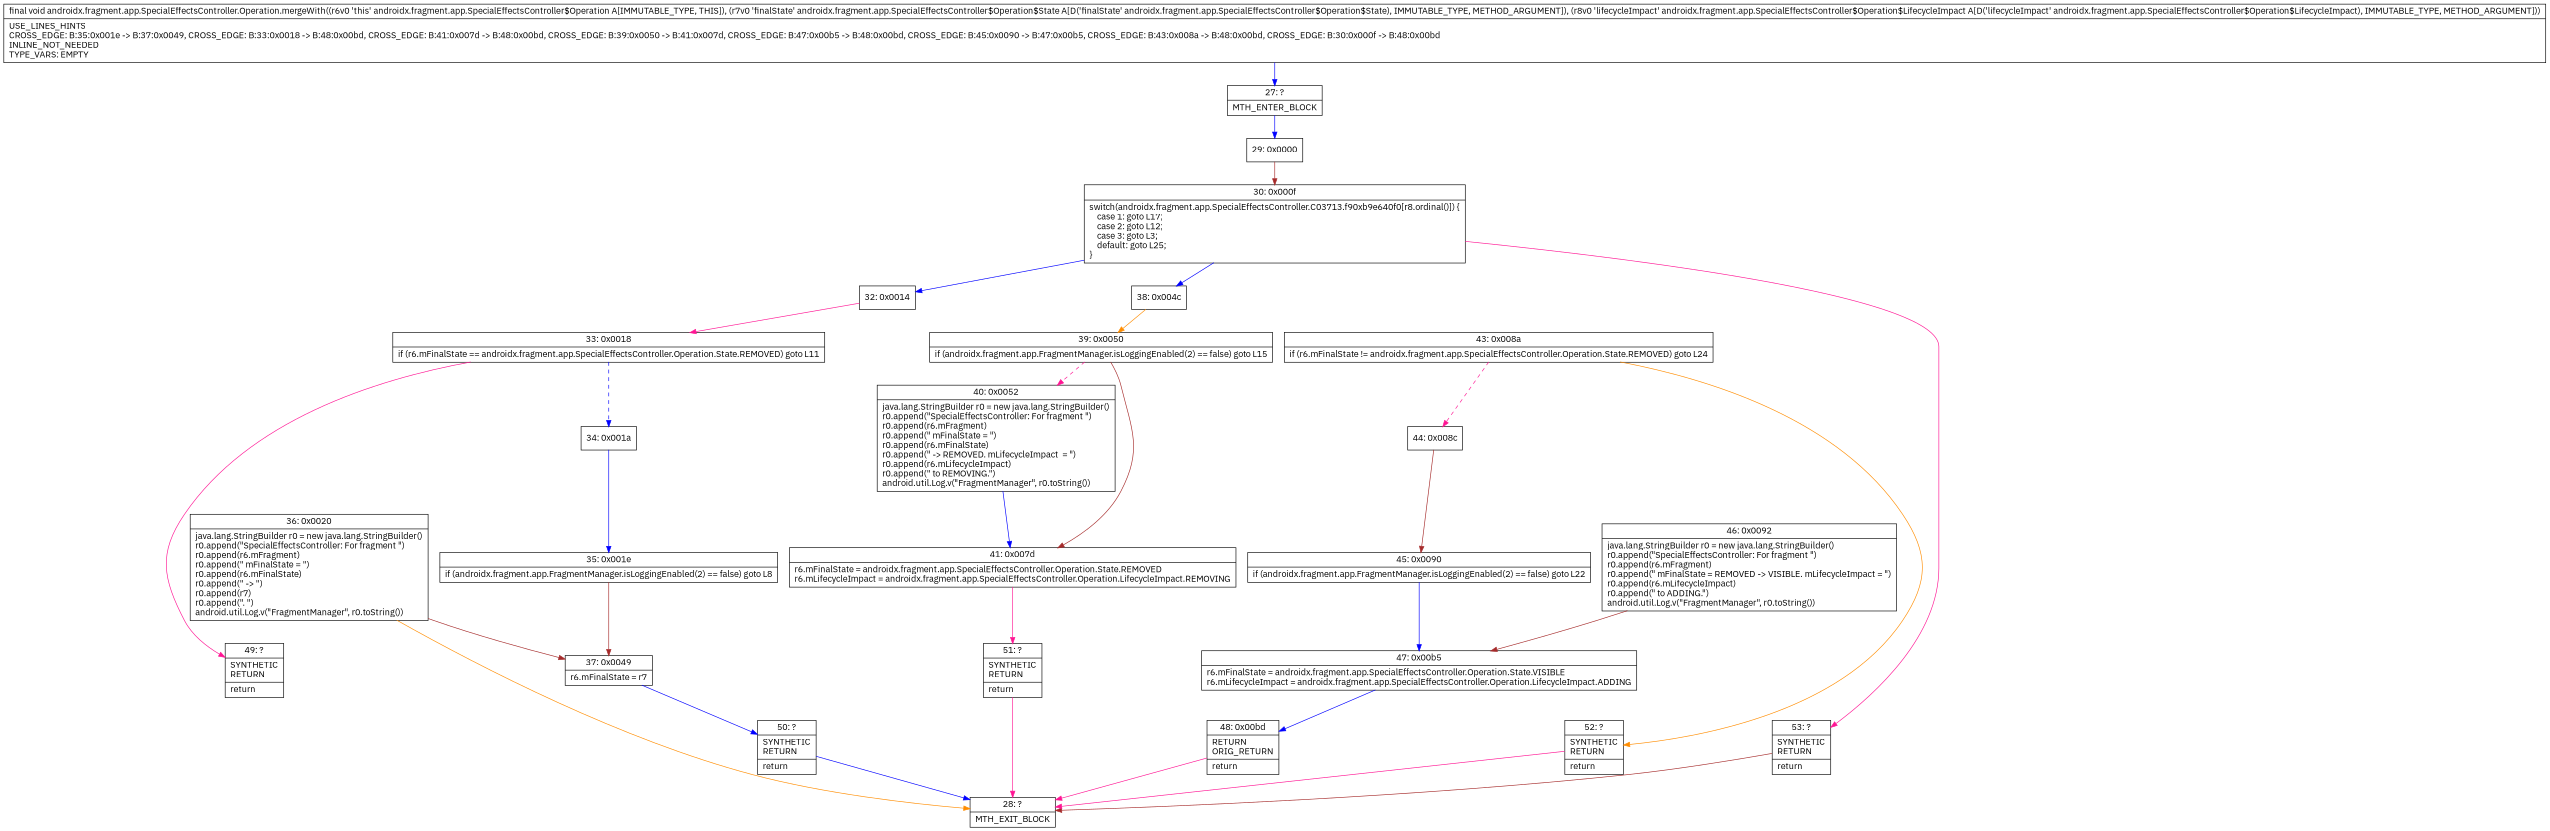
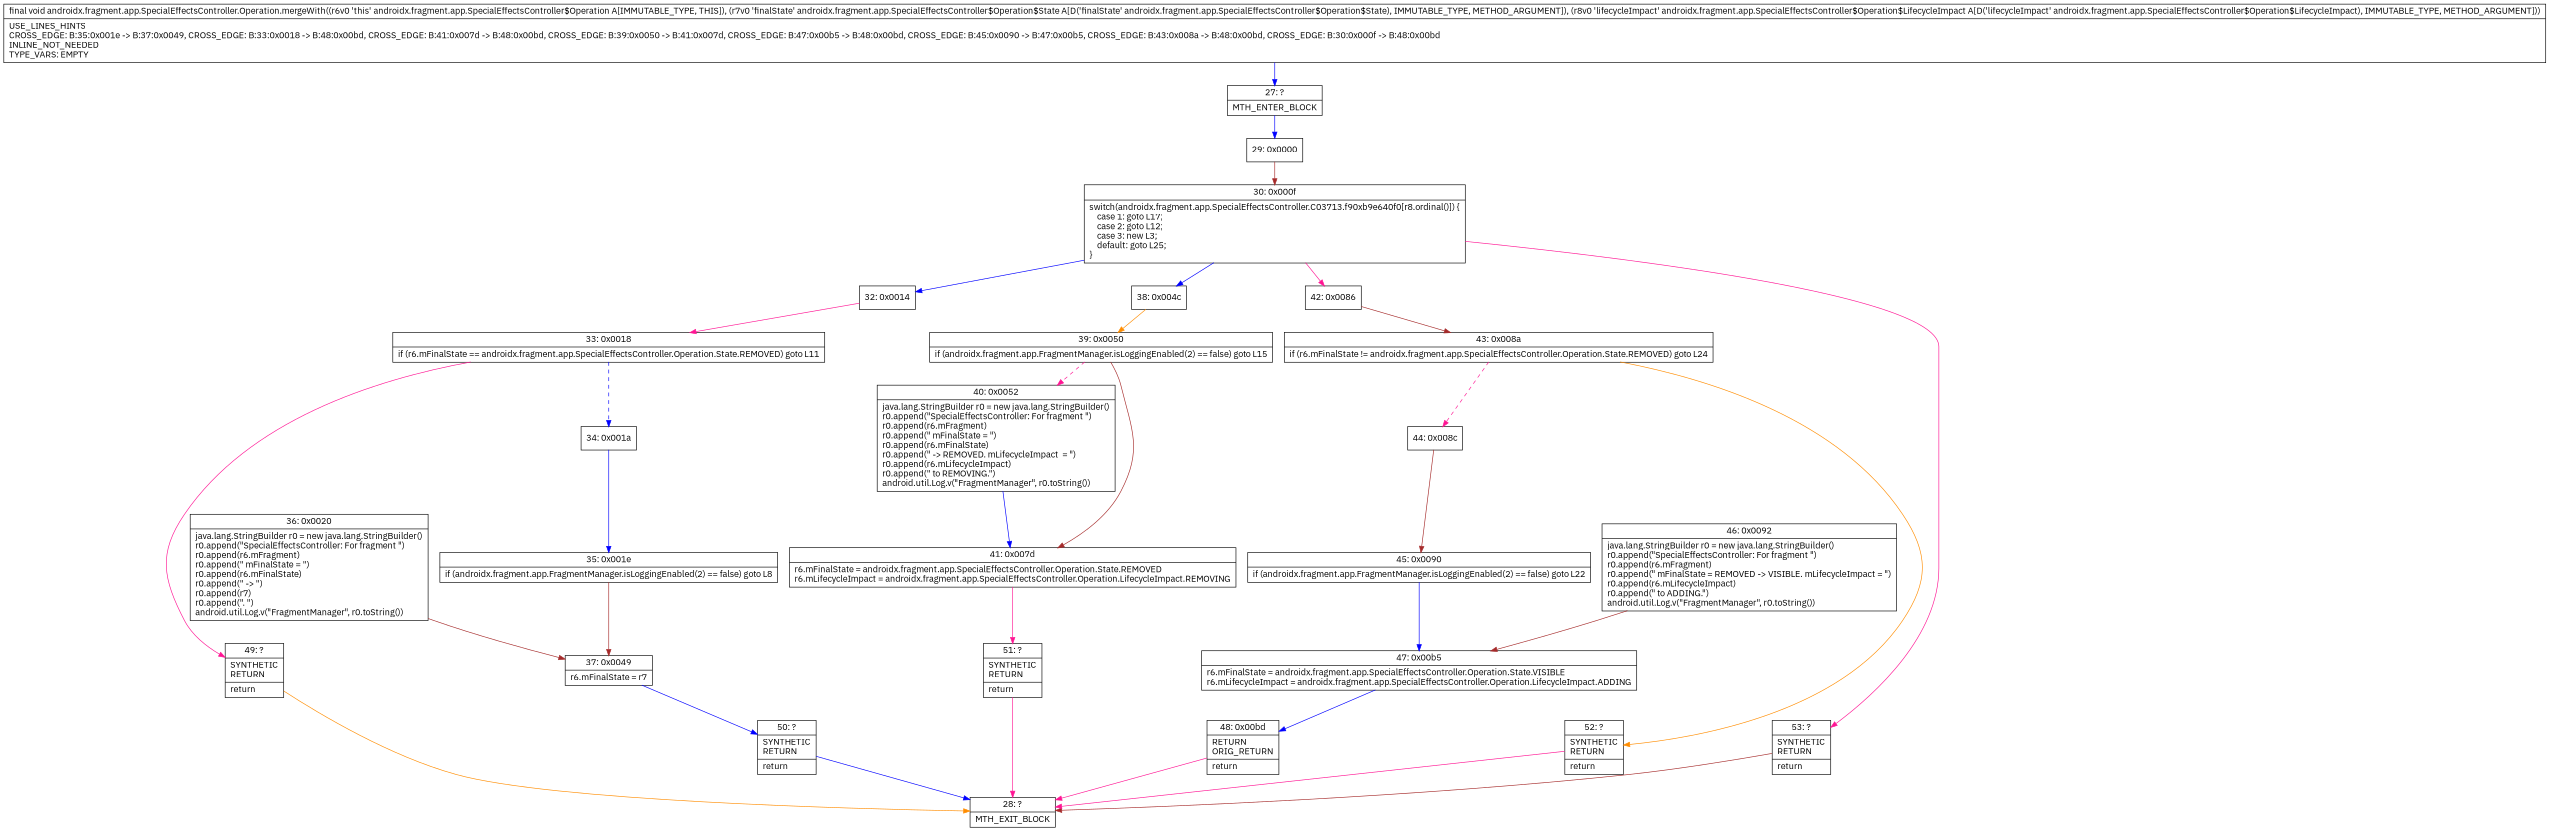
(1124, 236) -> (1123, 236)
none -> (1333, 298)
(669, 748) -> (613, 796)
